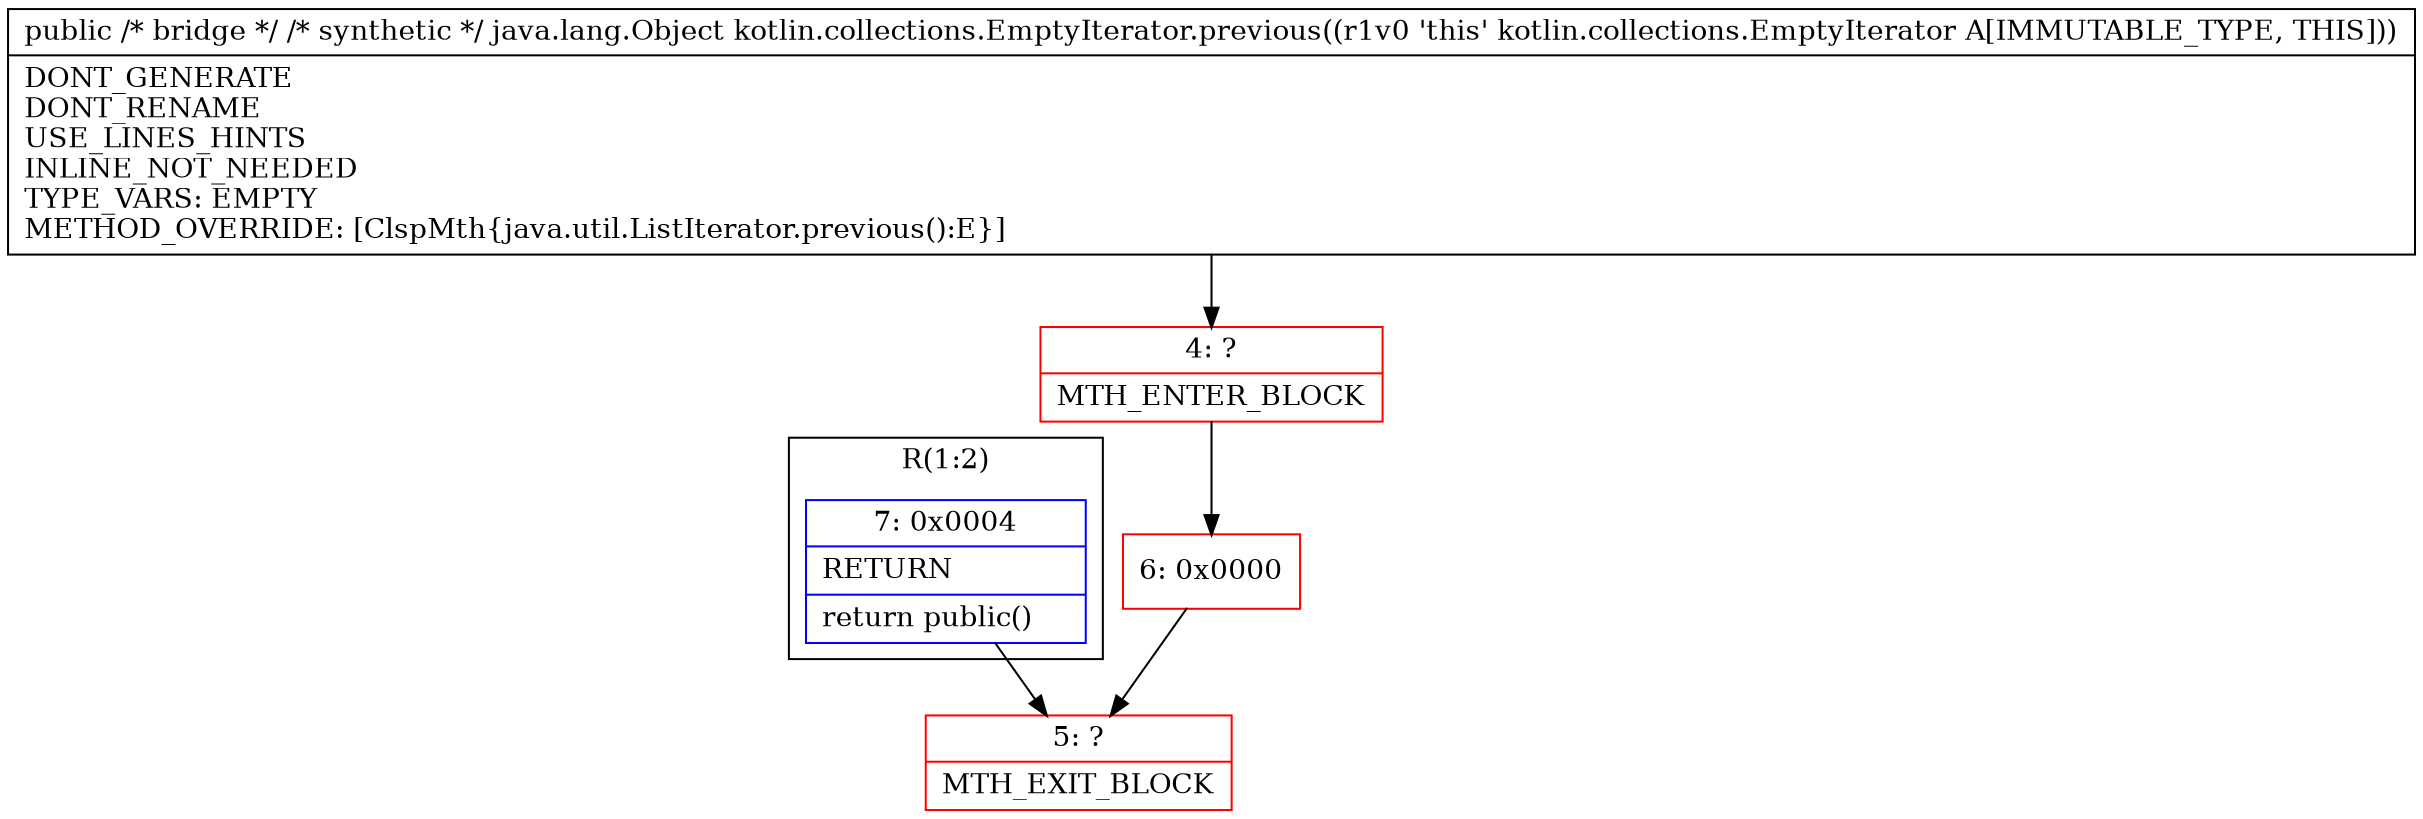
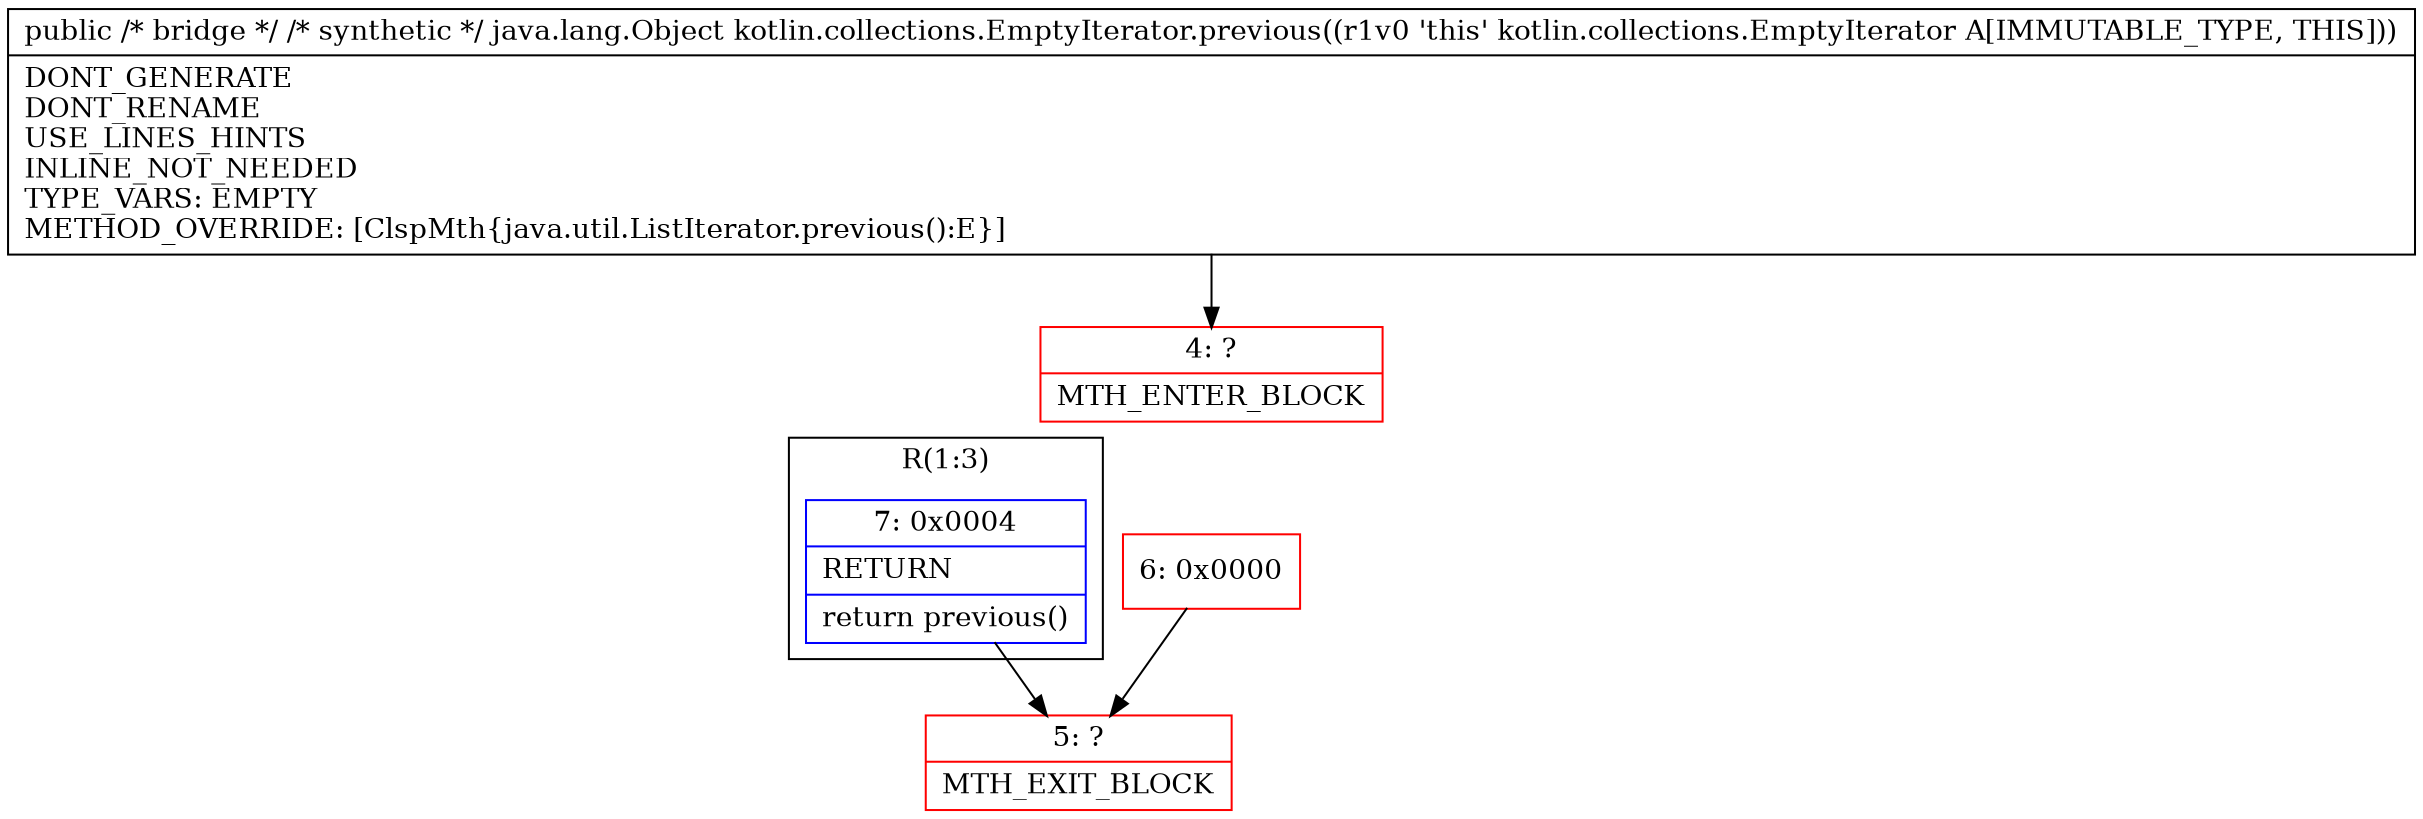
(946, 461) -> (946, 461)
(1212, 468) -> none
(928, 618) -> (946, 618)
